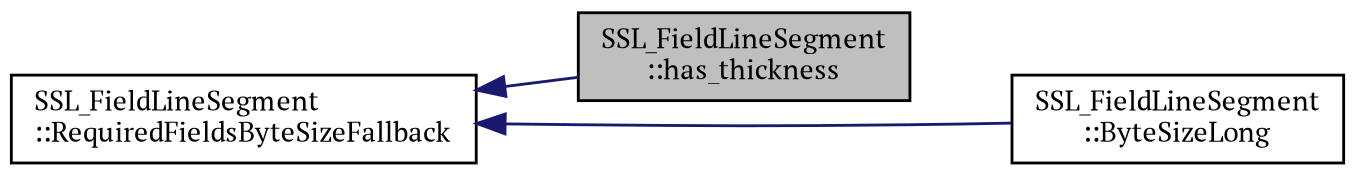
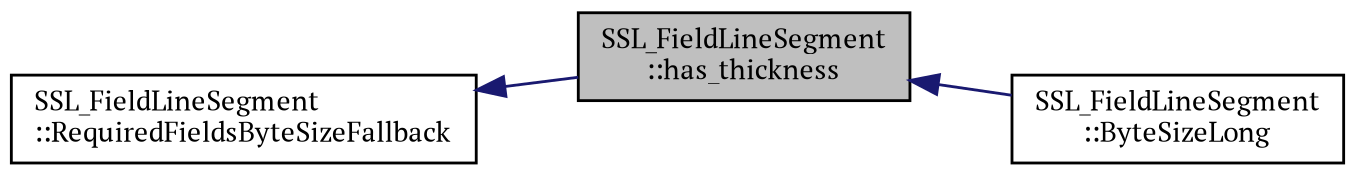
(758, 126) -> (975, 90)
